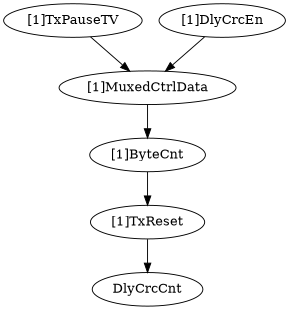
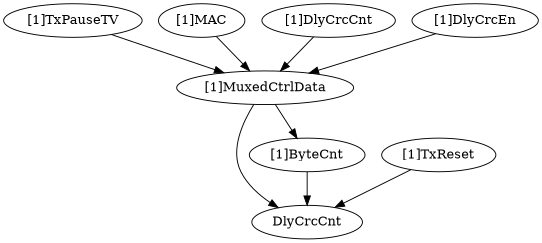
none -> (202, 21)
none -> (329, 21)
none -> (237, 158)
(148, 184) -> (307, 184)
